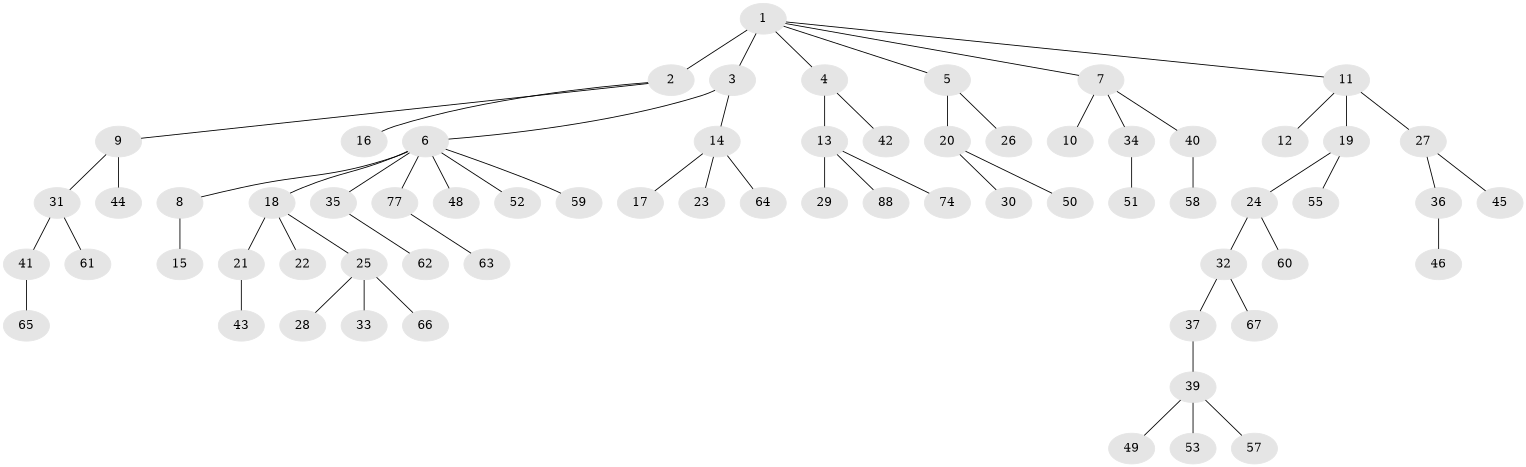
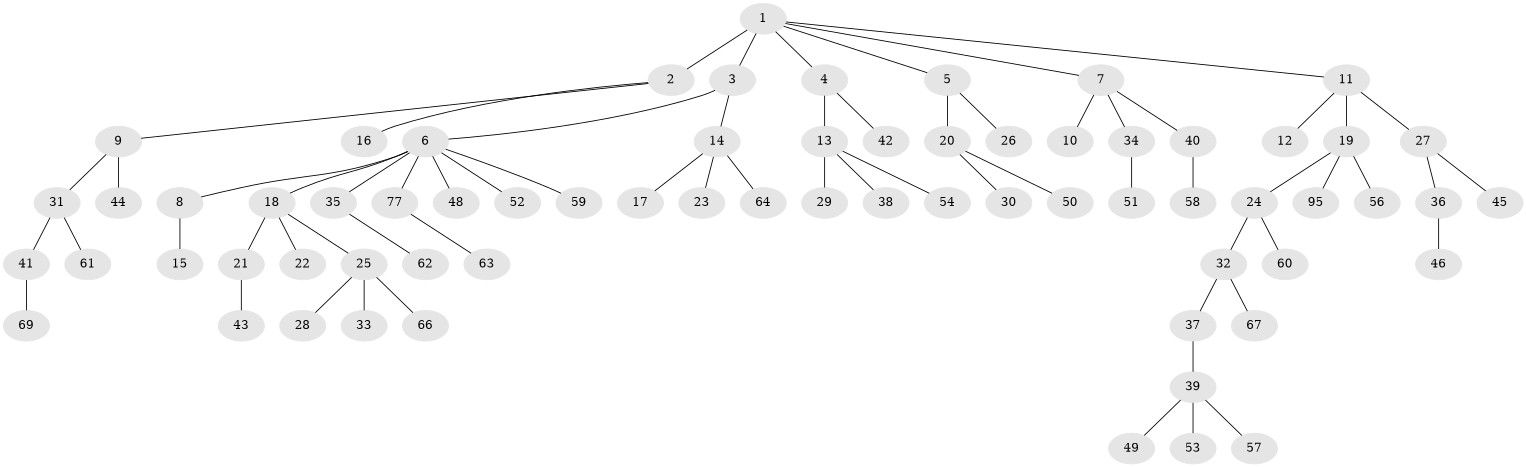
(886, 203) -> (886, 203)
(947, 203) -> (947, 203)
(1316, 203) -> (1316, 203)
none -> (1377, 203)
(26, 326) -> (26, 326)
